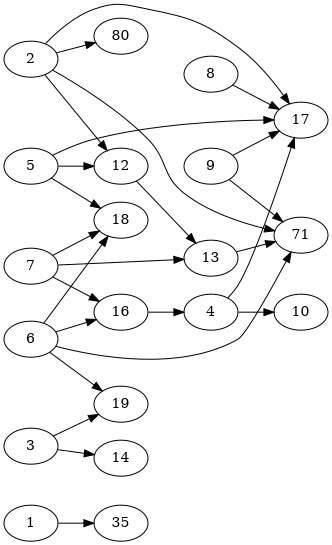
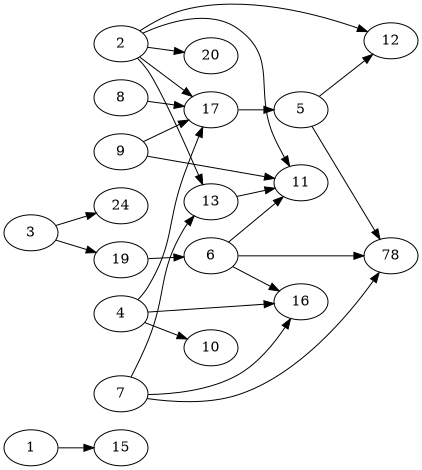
(121, 36) -> (211, 56)
(156, 128) -> (251, 110)
(163, 208) -> (171, 115)
(121, 220) -> (391, 256)
(301, 235) -> (301, 183)
(161, 312) -> (206, 308)
(72, 369) -> (155, 258)
(121, 458) -> (121, 206)
(121, 523) -> (121, 448)
